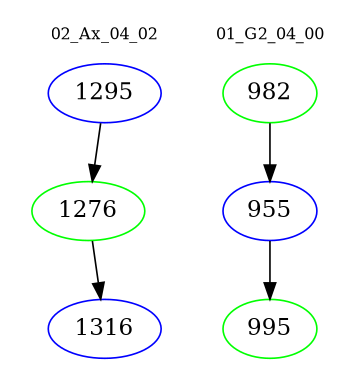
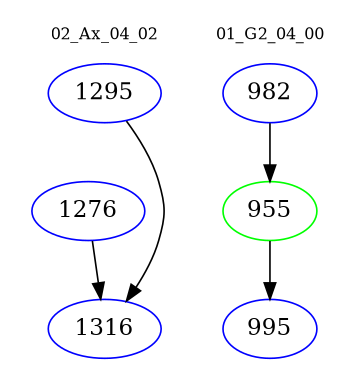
(270, 93) -> (270, 93)
(98, 144) -> (163, 203)
(88, 211) -> (88, 211)
(270, 211) -> (270, 211)
(270, 329) -> (270, 329)
